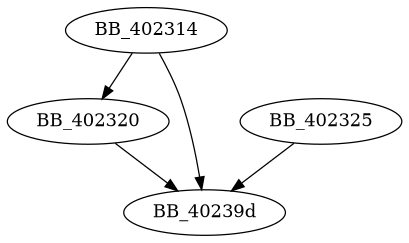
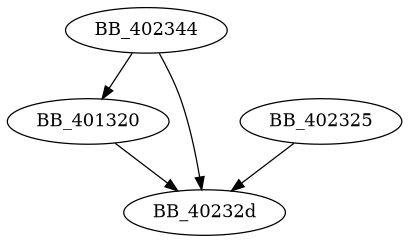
(146, 30) -> (146, 30)
(88, 121) -> (88, 121)
(205, 213) -> (205, 213)
